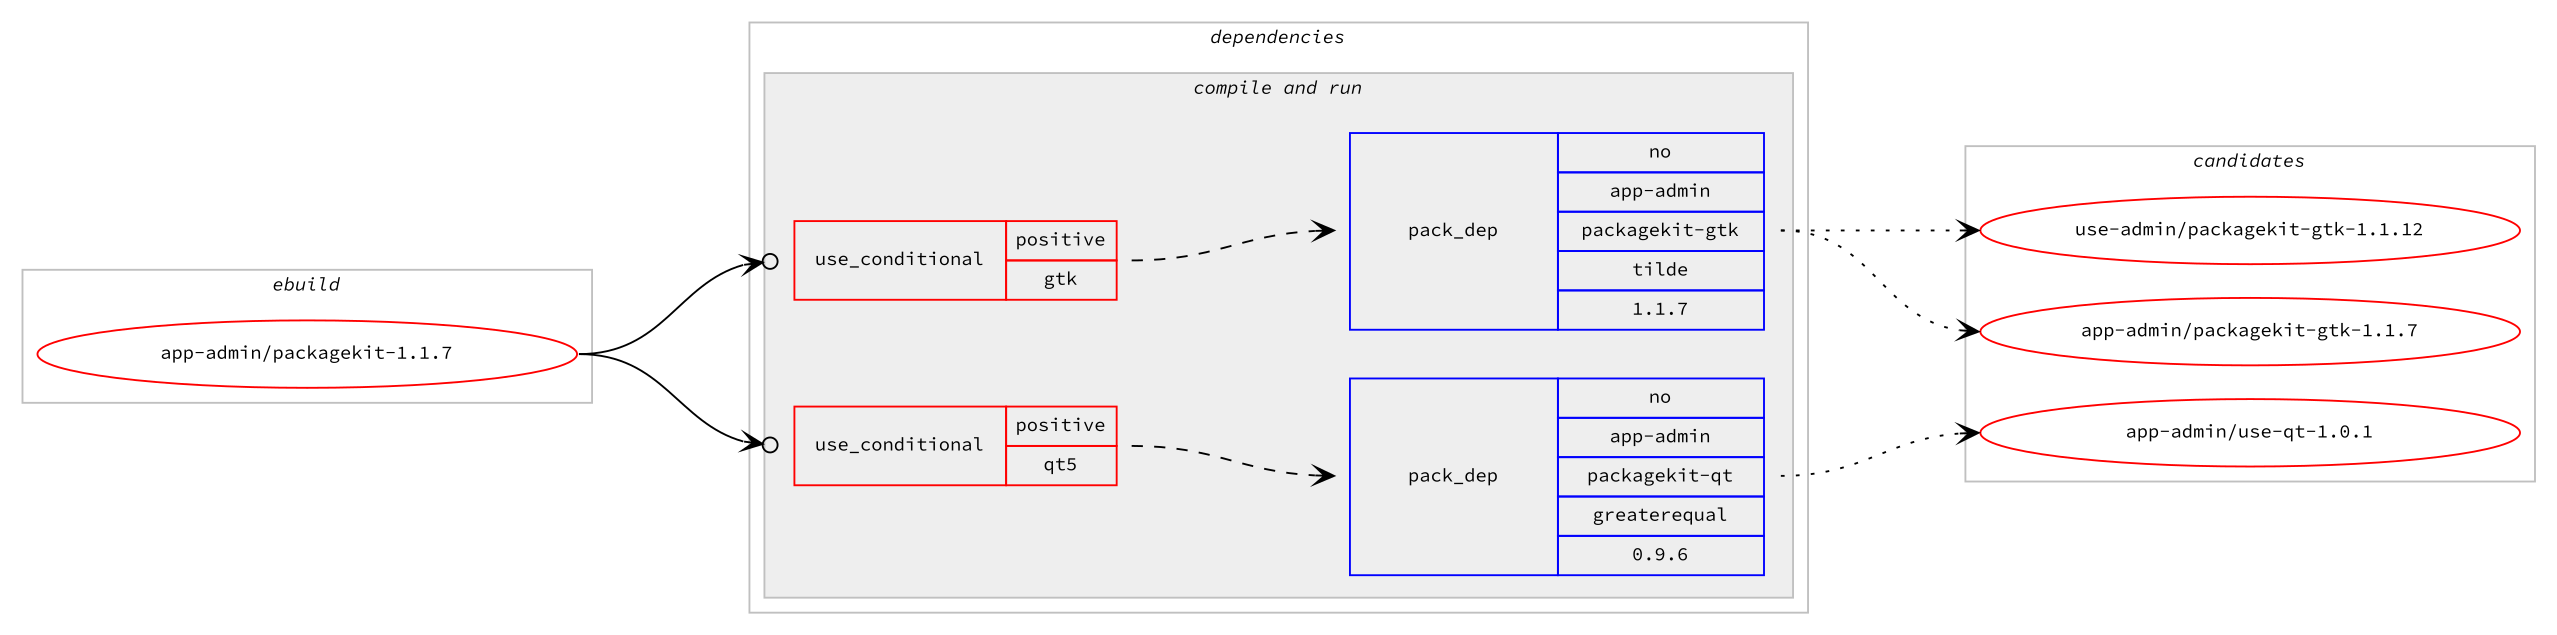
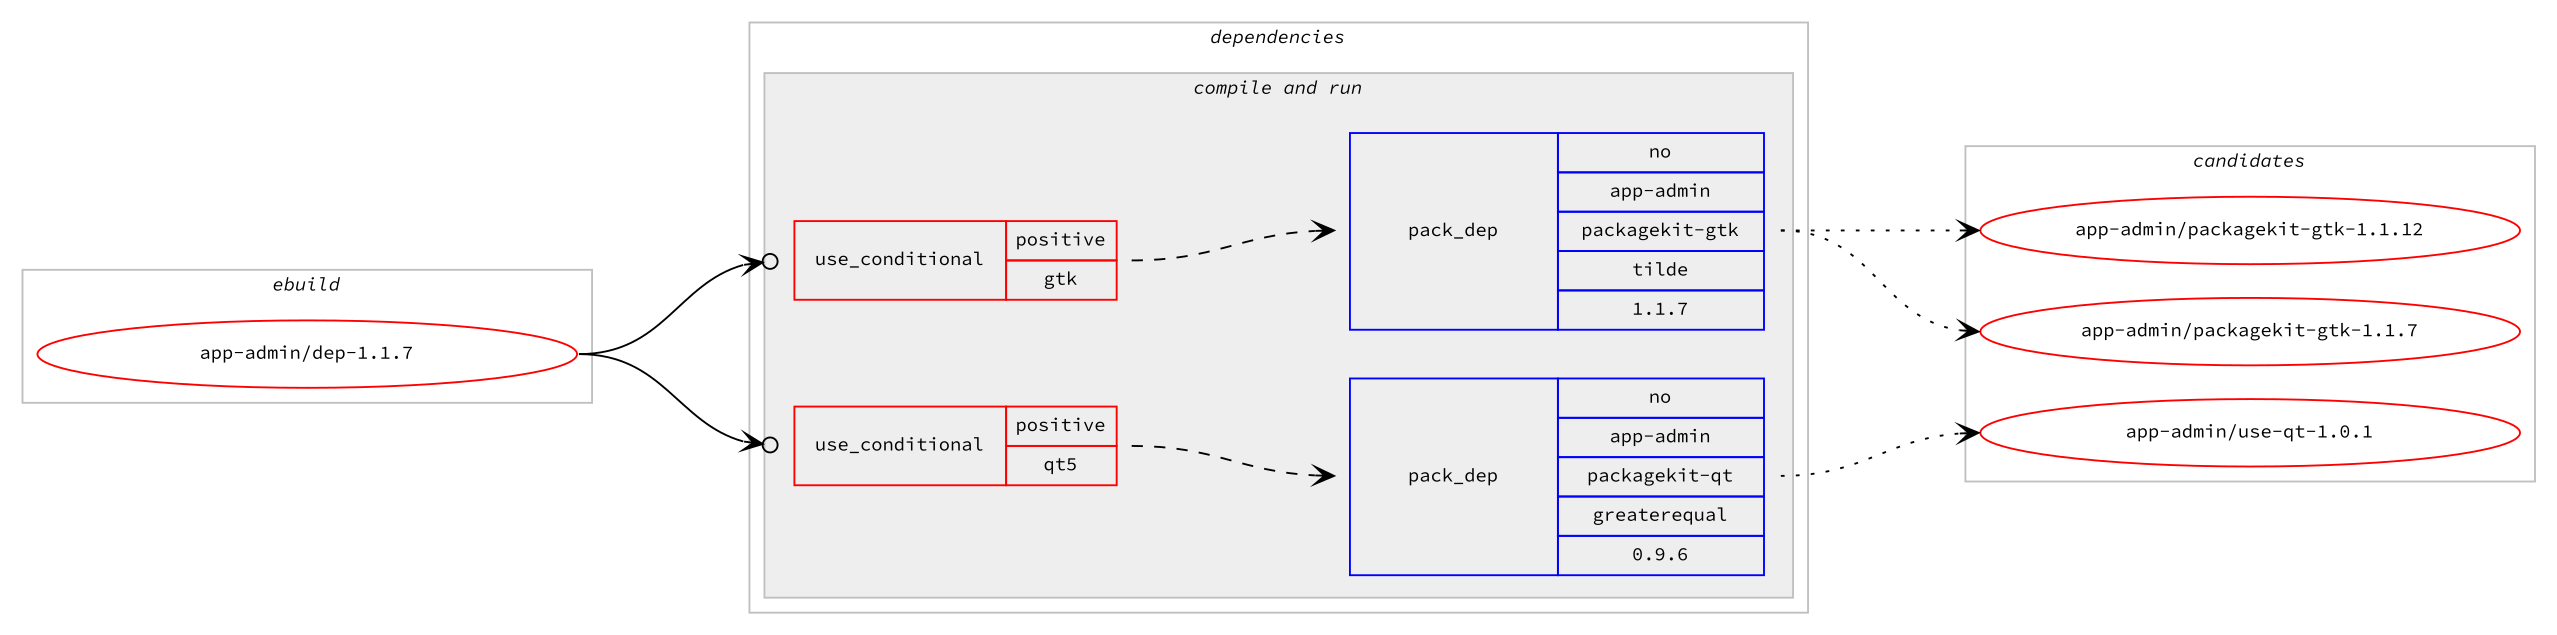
(2250, 230) -> (2250, 230)
(307, 354) -> (307, 354)
